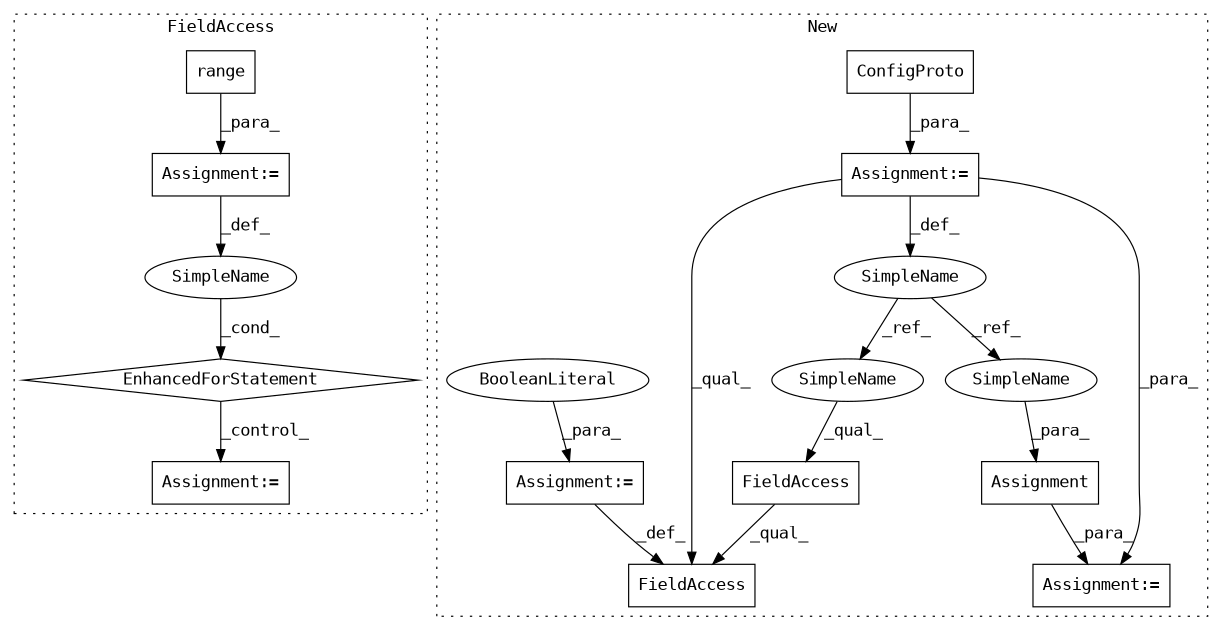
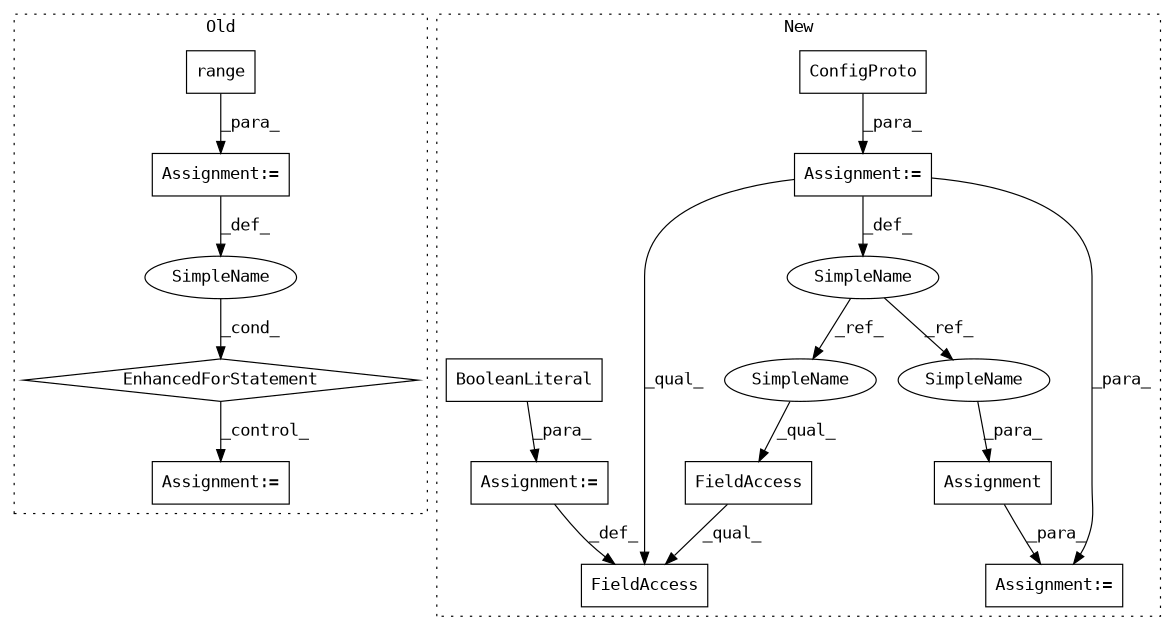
(221, 28) -> (221, 28)
(548, 380) -> (524, 380)
